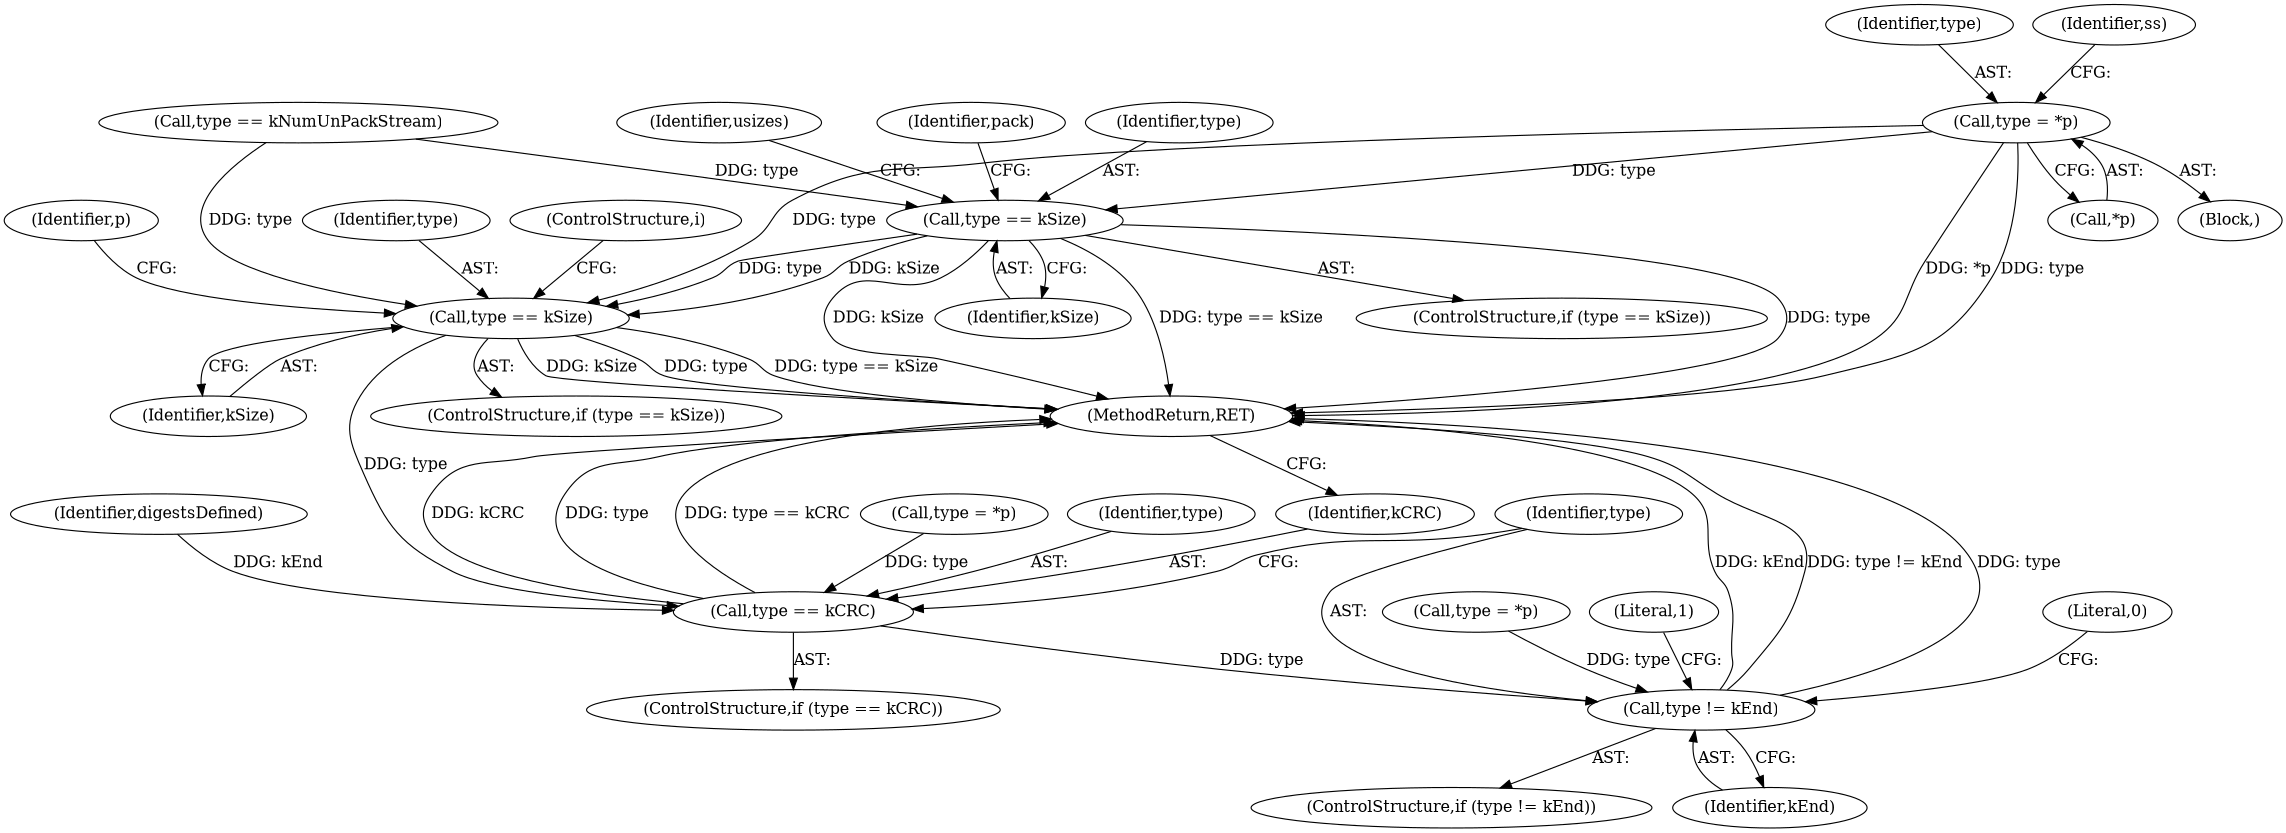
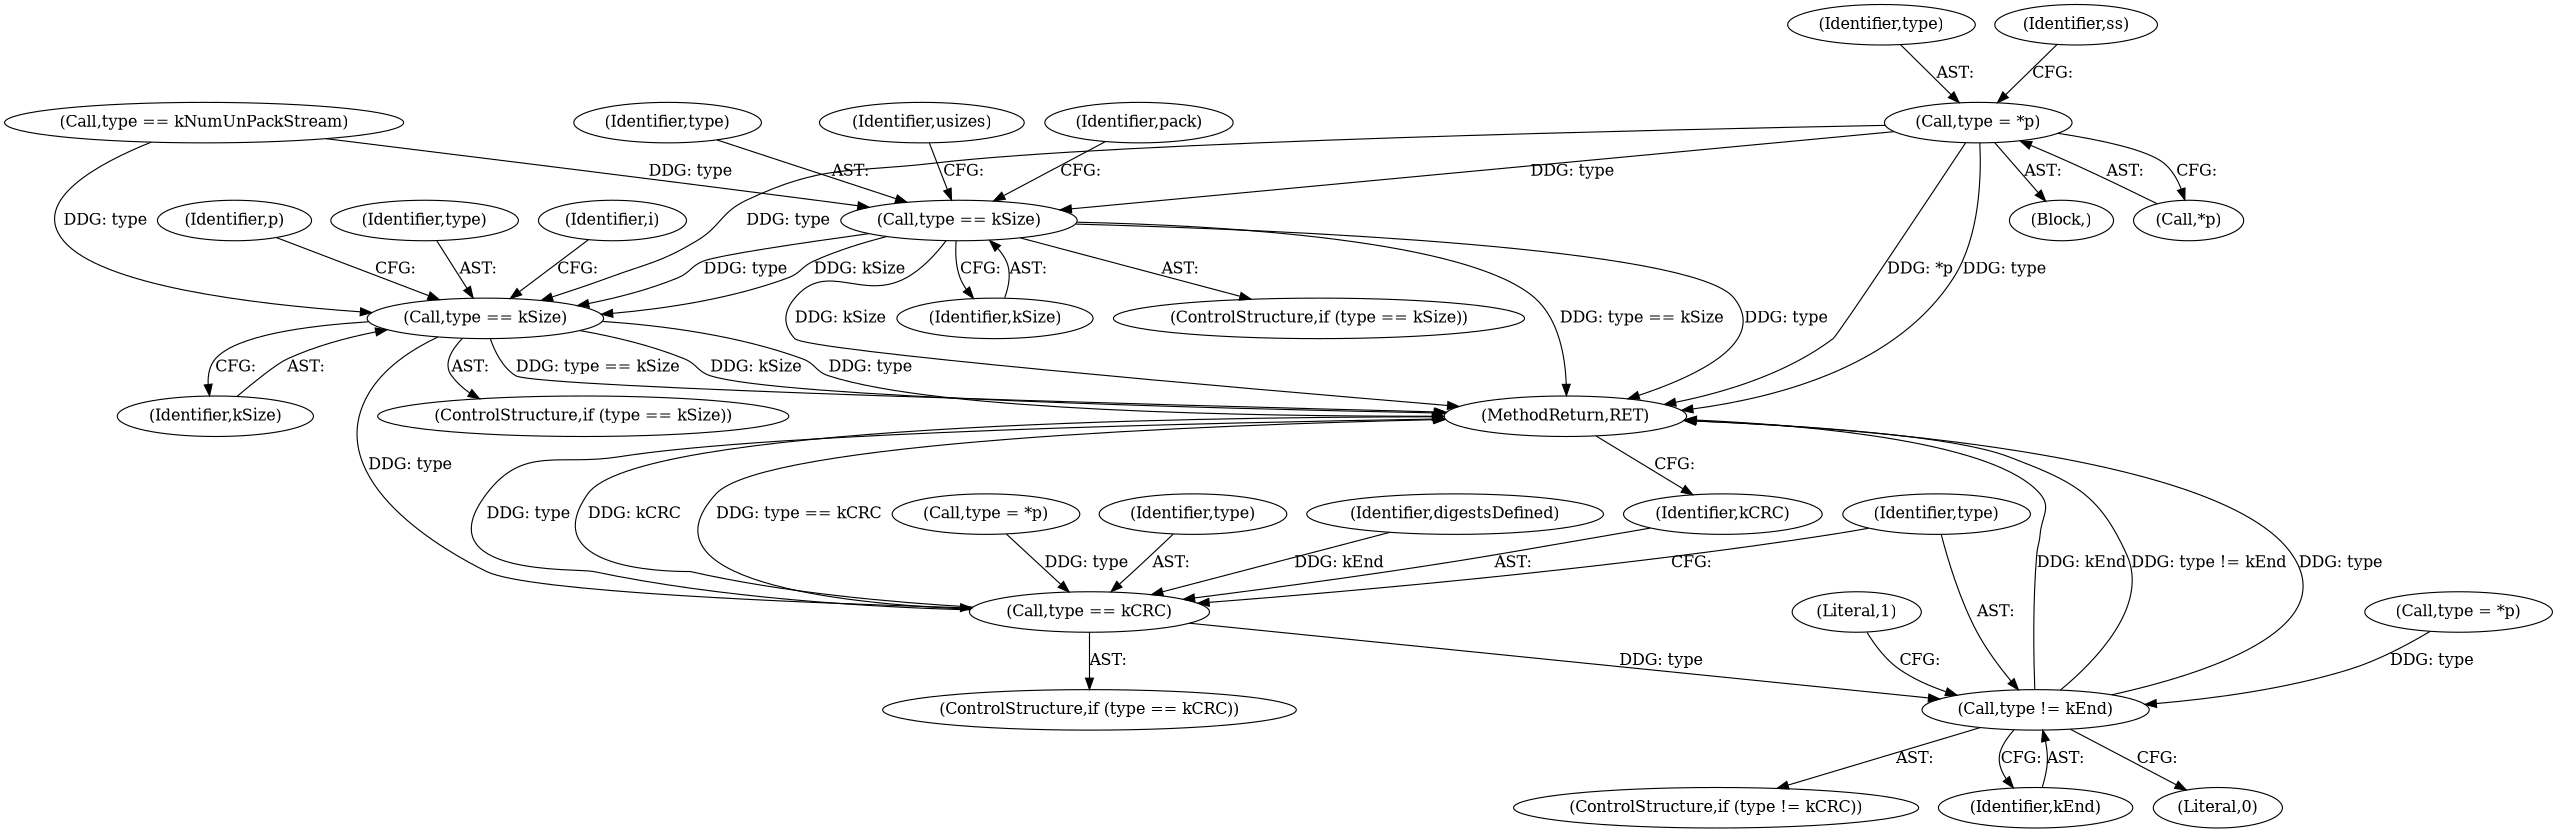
(626, 220) -> (612, 220)
(1958, 685) -> (2123, 757)
(1451, 808) -> (1716, 808)
